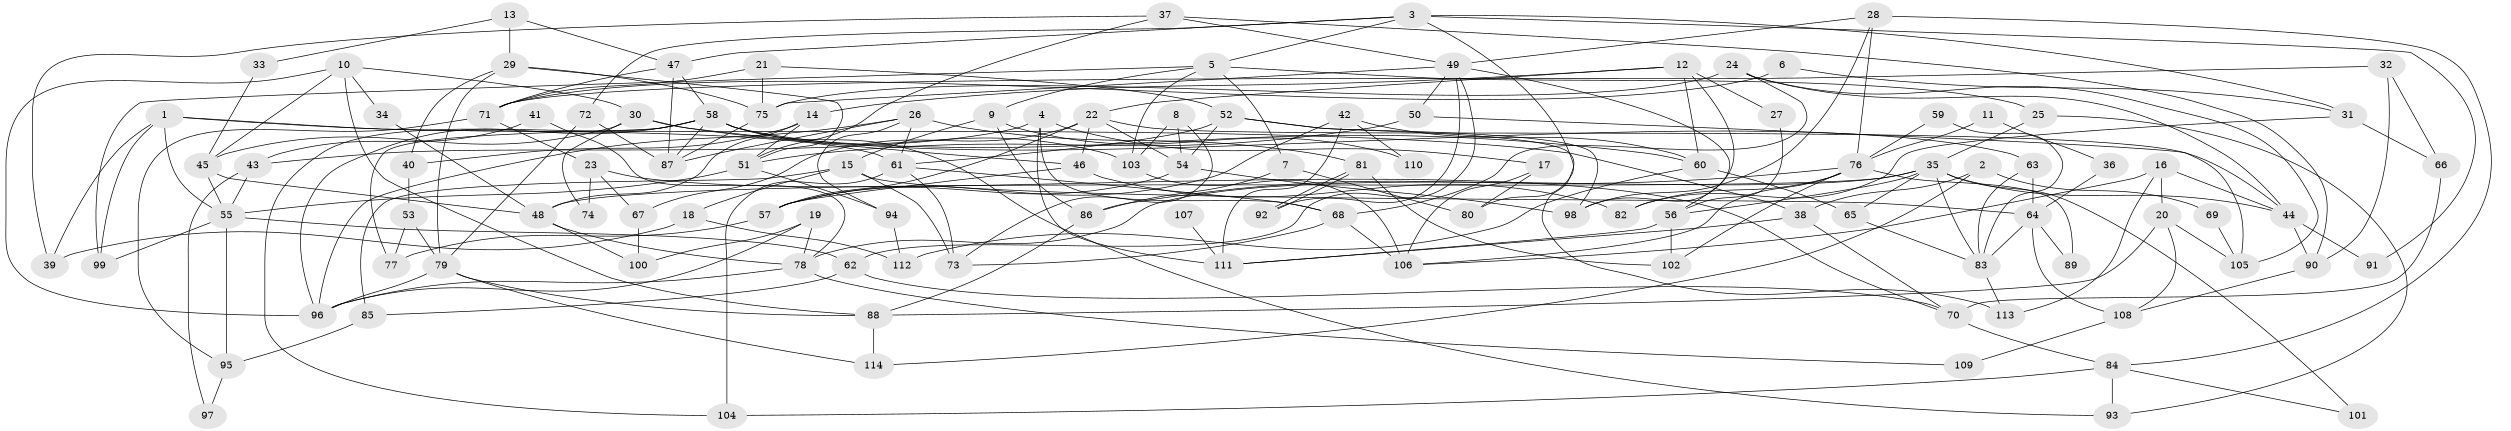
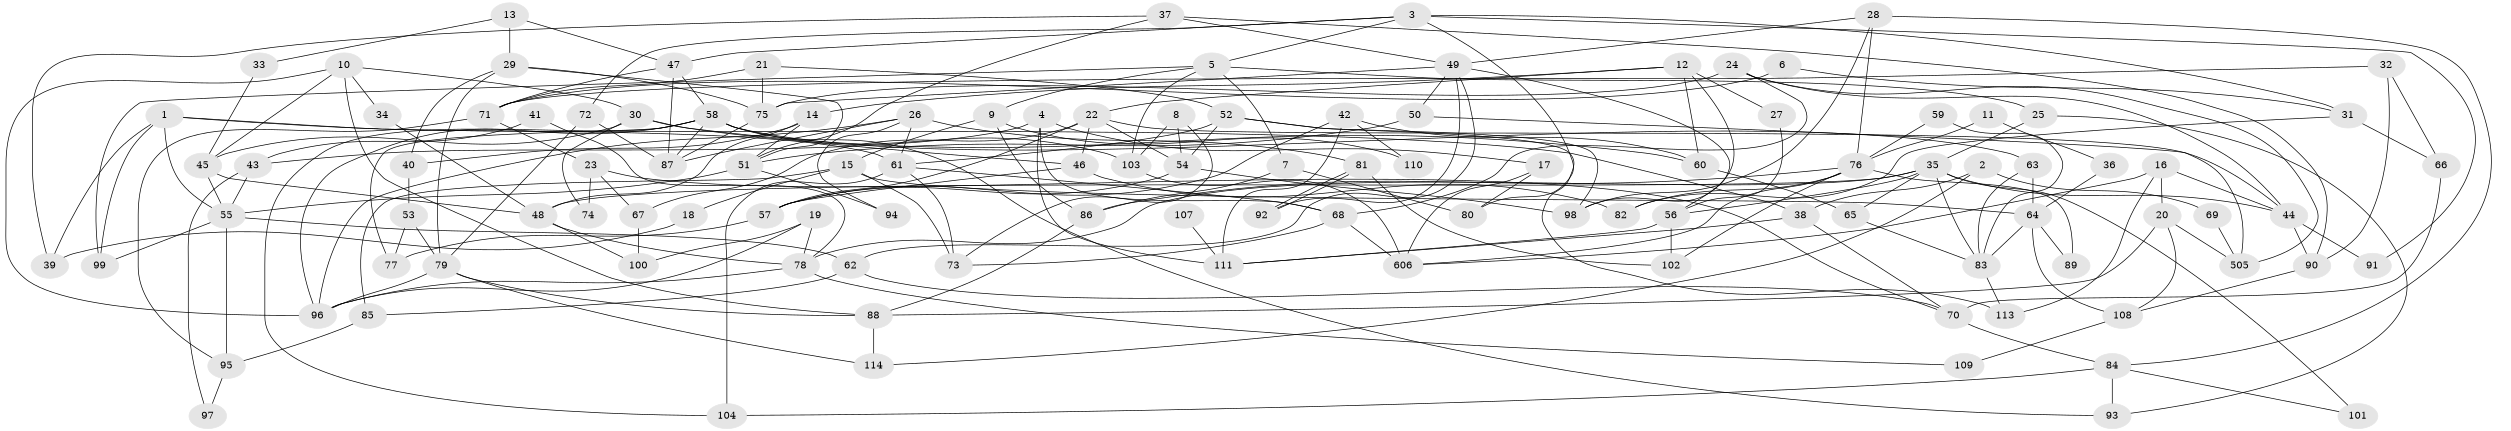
(902, 266) -> none
(1403, 266) -> (1403, 266)
(2240, 266) -> (2240, 266)
